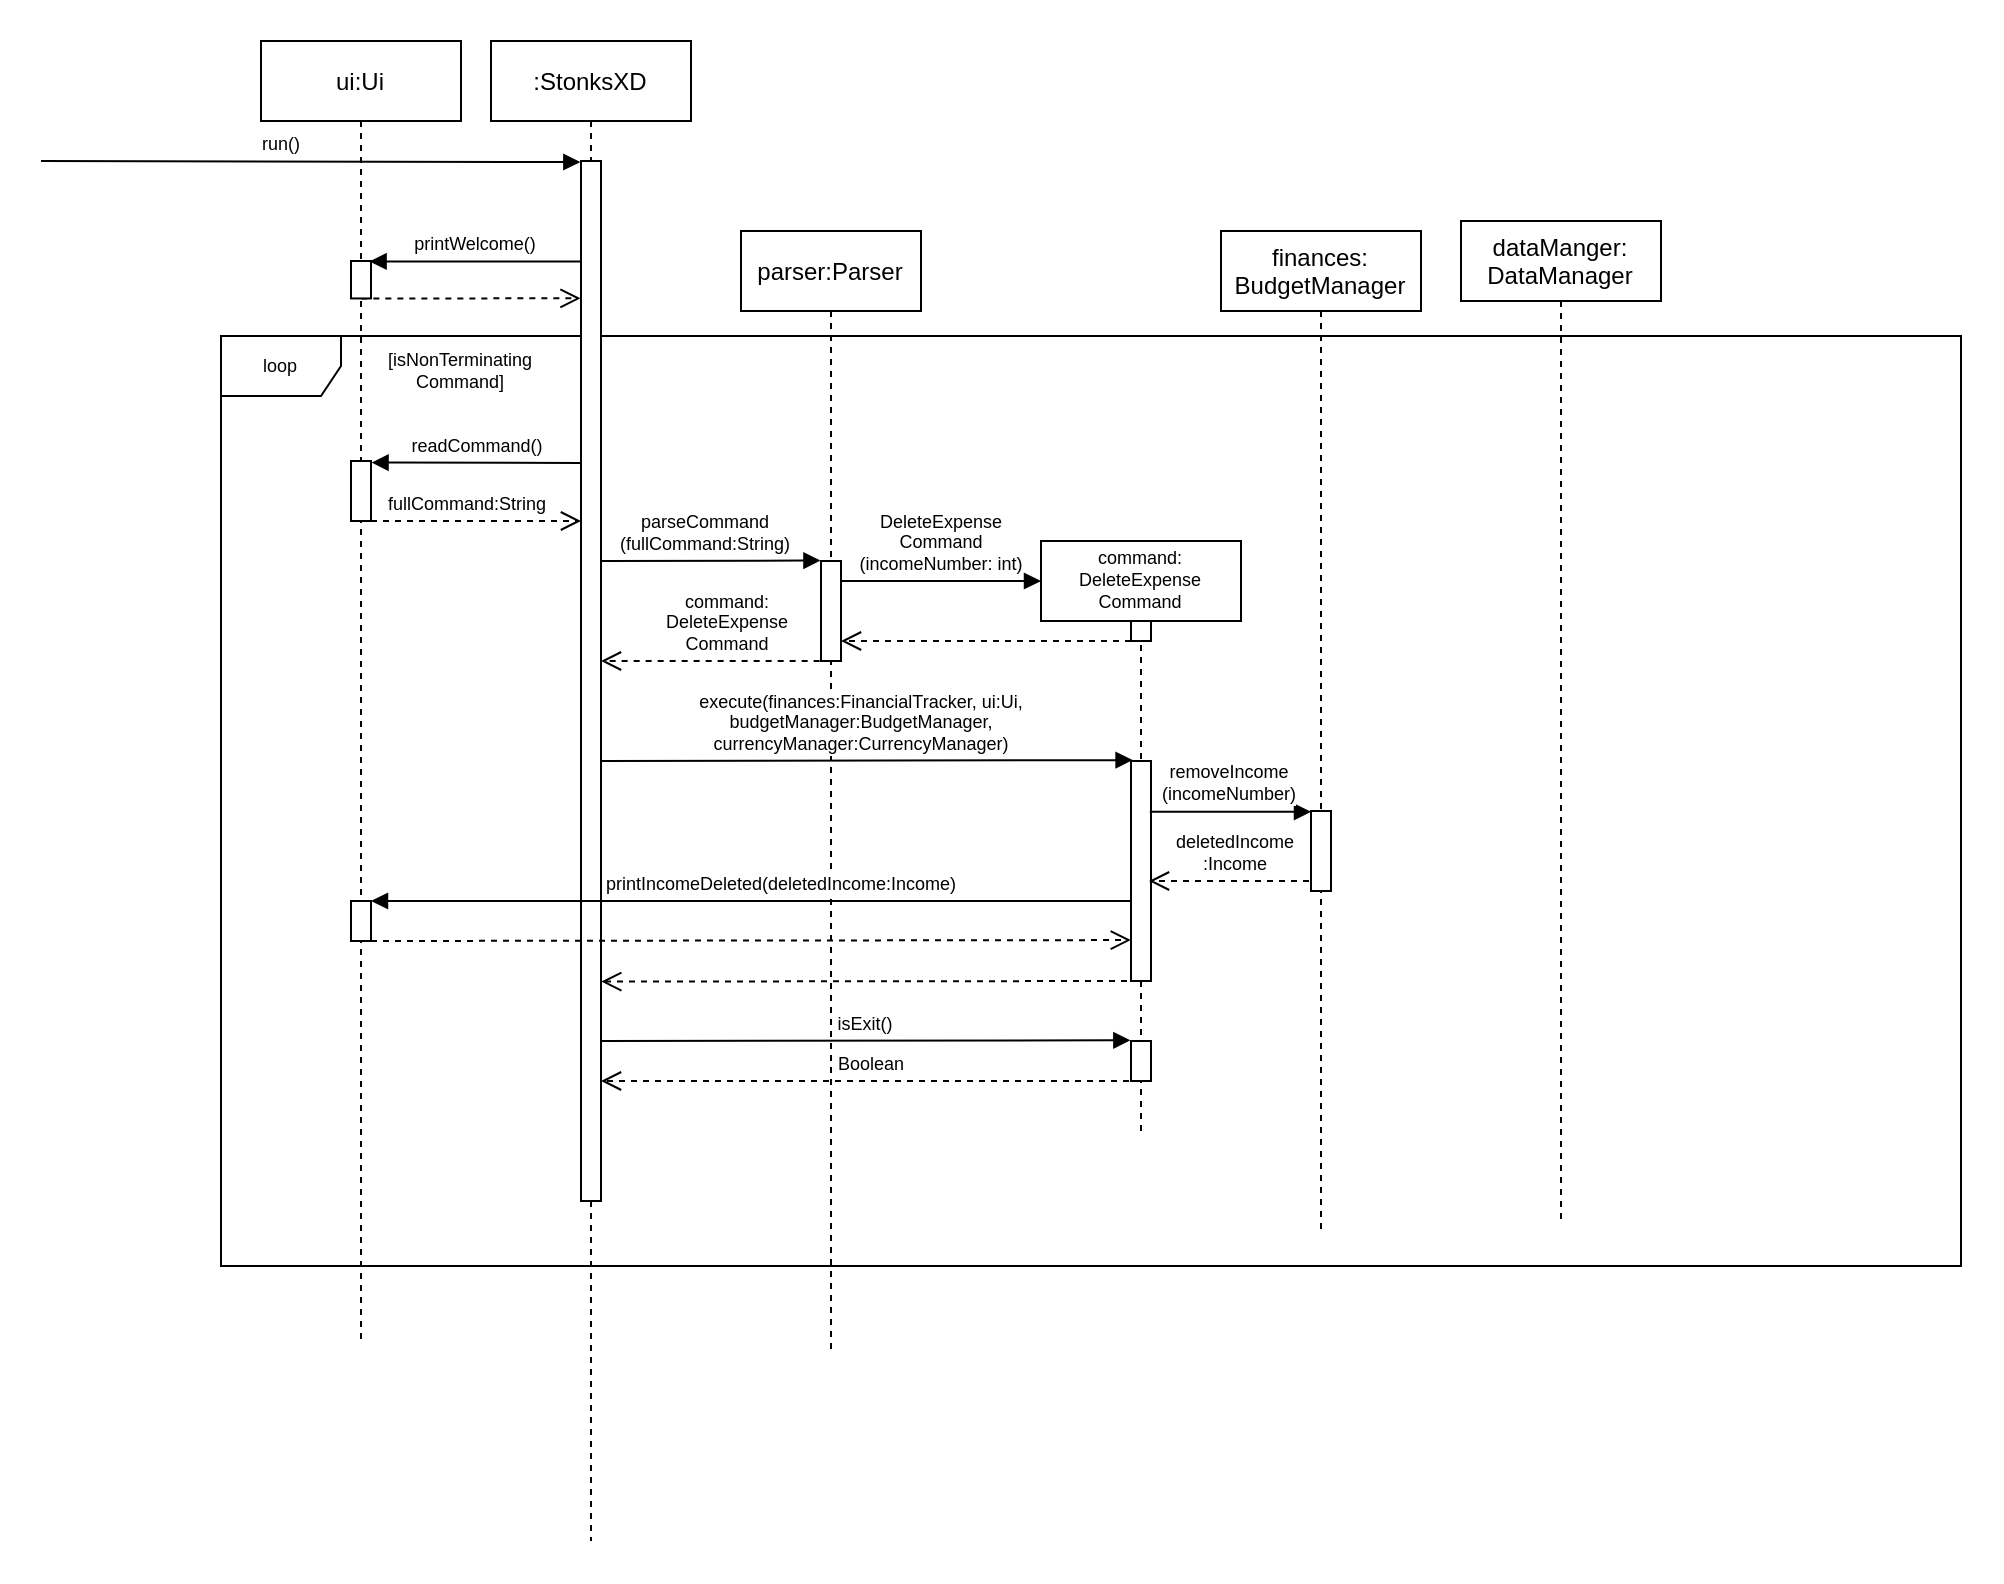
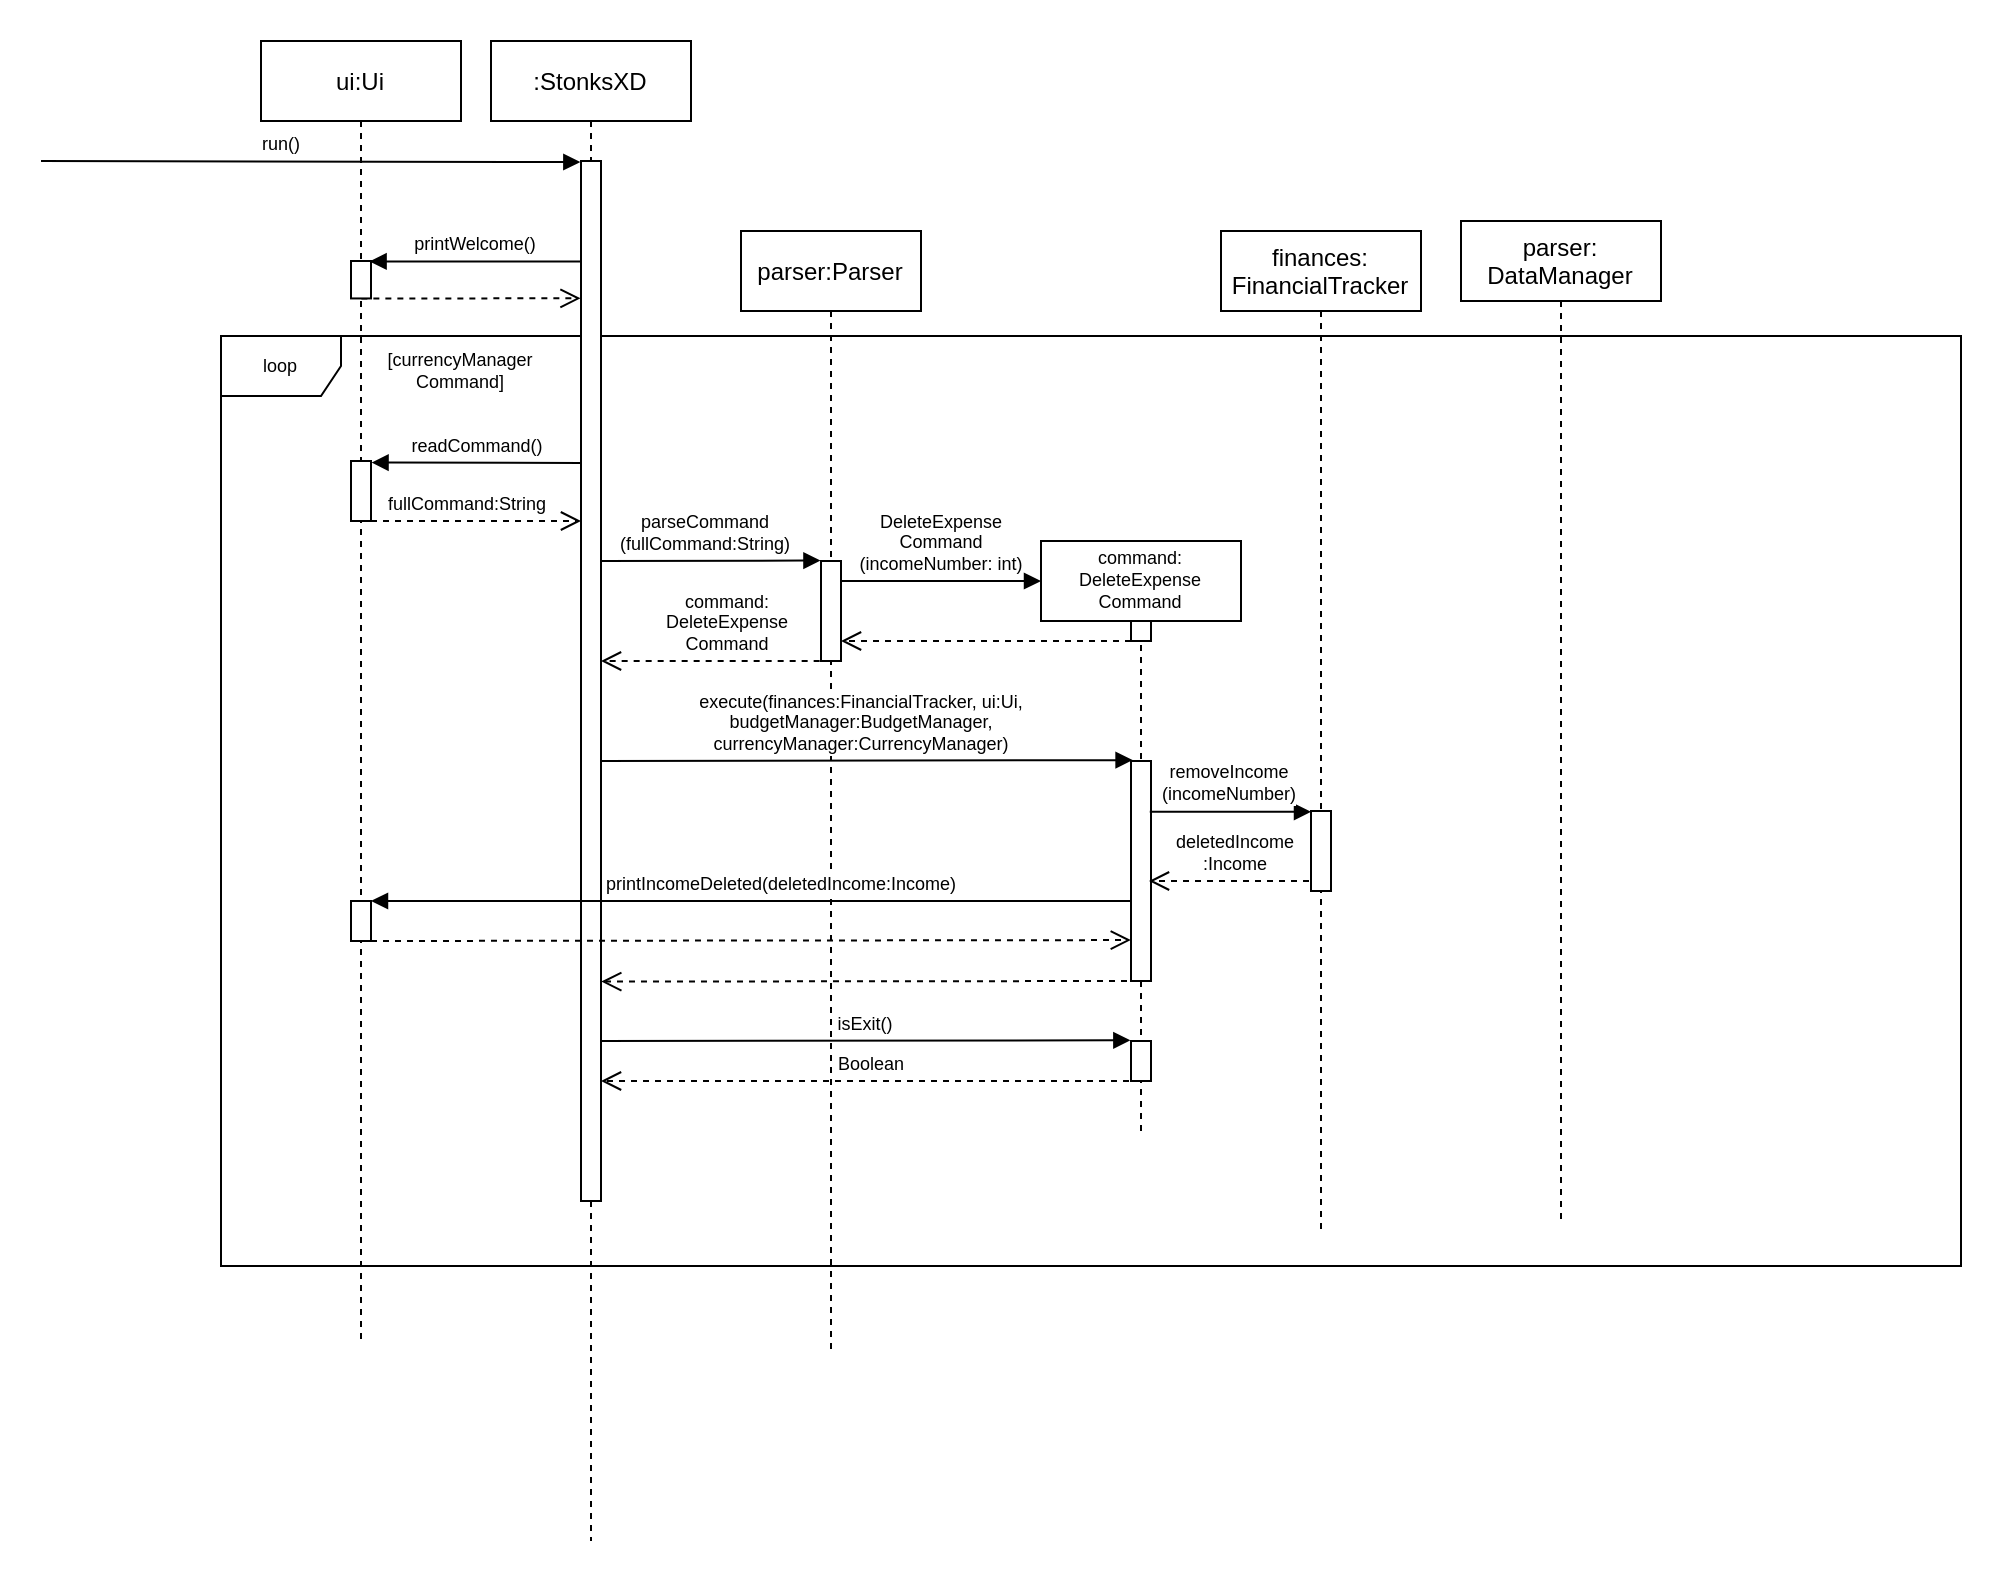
(1560, 248) -> (1560, 248)
(1320, 258) -> (1320, 258)
(461, 371) -> (461, 371)
